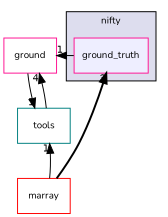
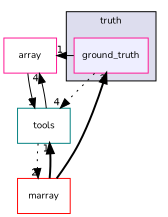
(111, 21) -> (111, 21)
(30, 56) -> (30, 56)
none -> (81, 87)
none -> (37, 156)
(50, 166) -> (50, 166)
